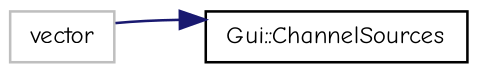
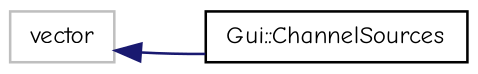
(147, 21) -> (173, 54)
